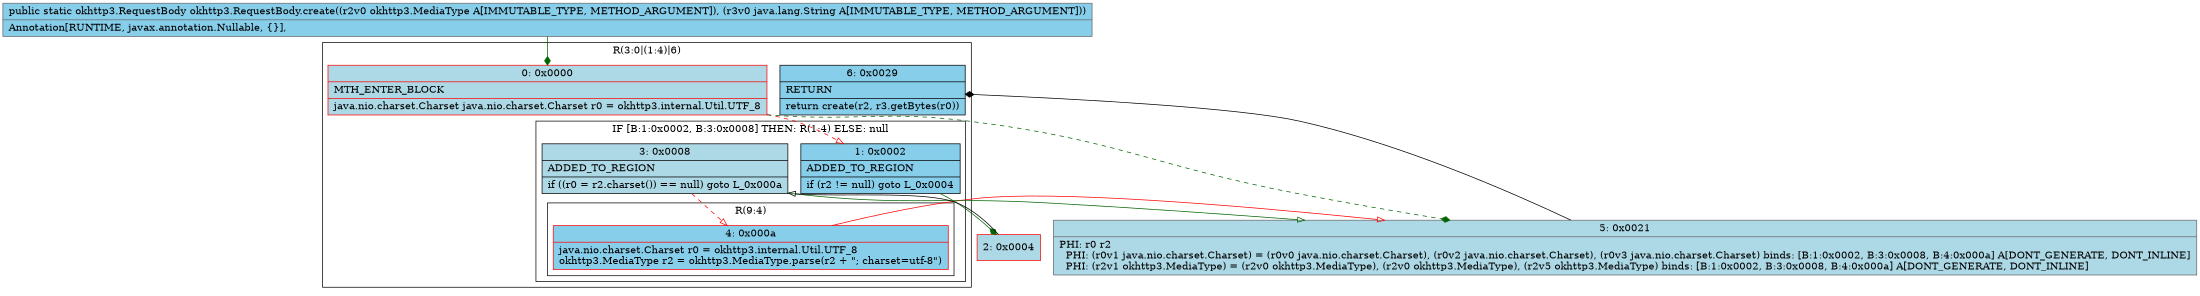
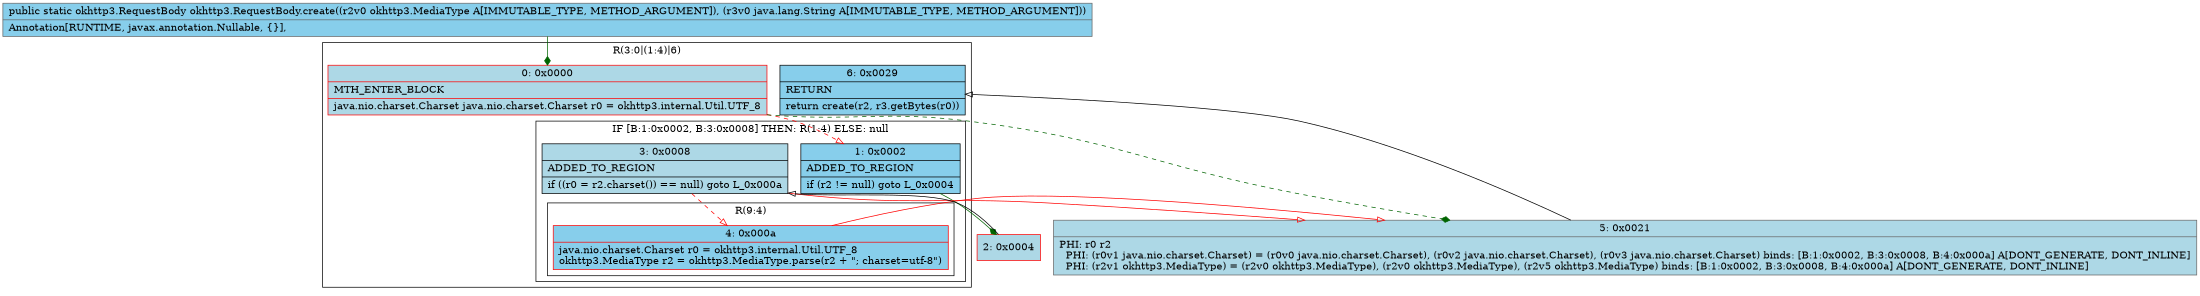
(1281, 118) -> (1280, 118)
(1043, 203) -> (1043, 203)
